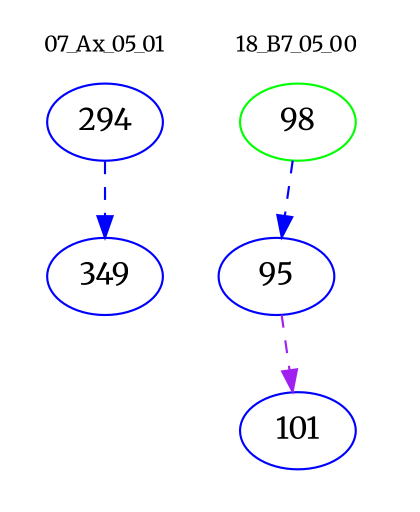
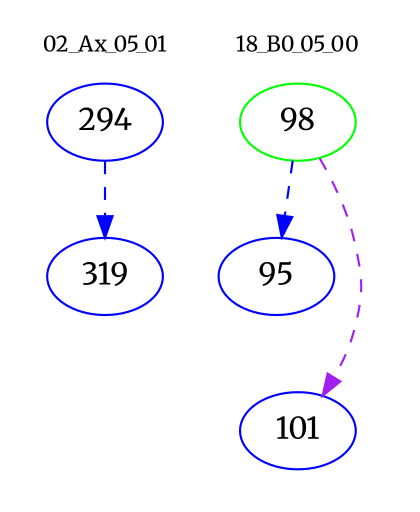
(105, 46) -> (105, 46)
(298, 46) -> (298, 46)
(105, 276) -> (105, 276)
(286, 342) -> (359, 266)
